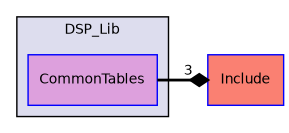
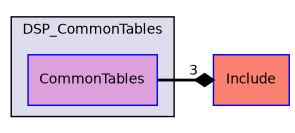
(93, 30) -> (93, 30)
